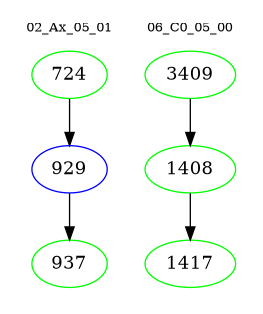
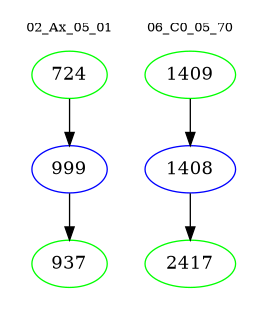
(190, 28) -> (190, 28)
(190, 75) -> (190, 75)
(70, 169) -> (70, 169)
(190, 169) -> (190, 169)
(190, 264) -> (190, 264)
